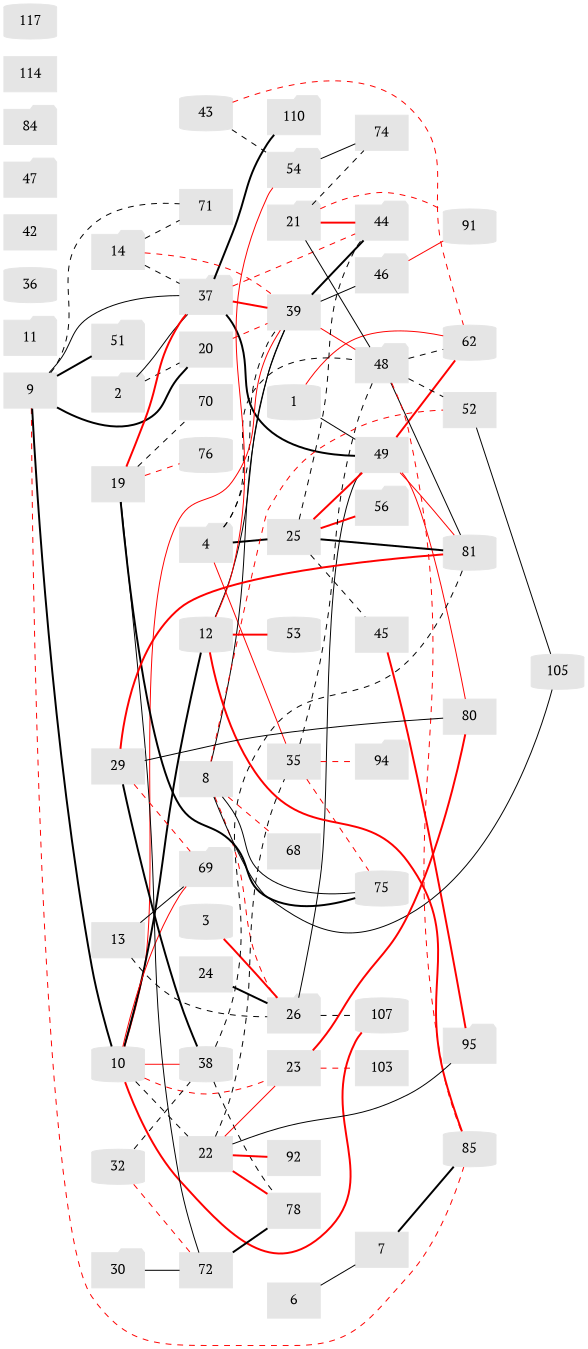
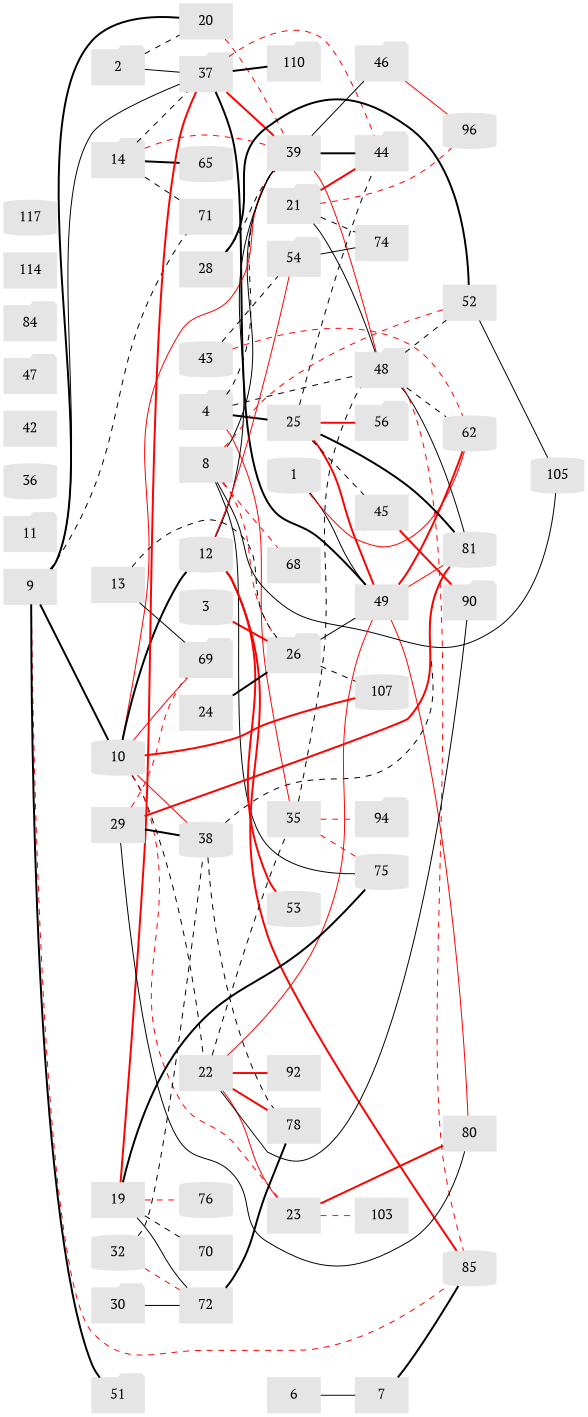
none -> (206, 164)
(470, 227) -> (470, 131)
none -> (206, 269)
none -> (341, 865)
(470, 1046) -> (470, 602)
